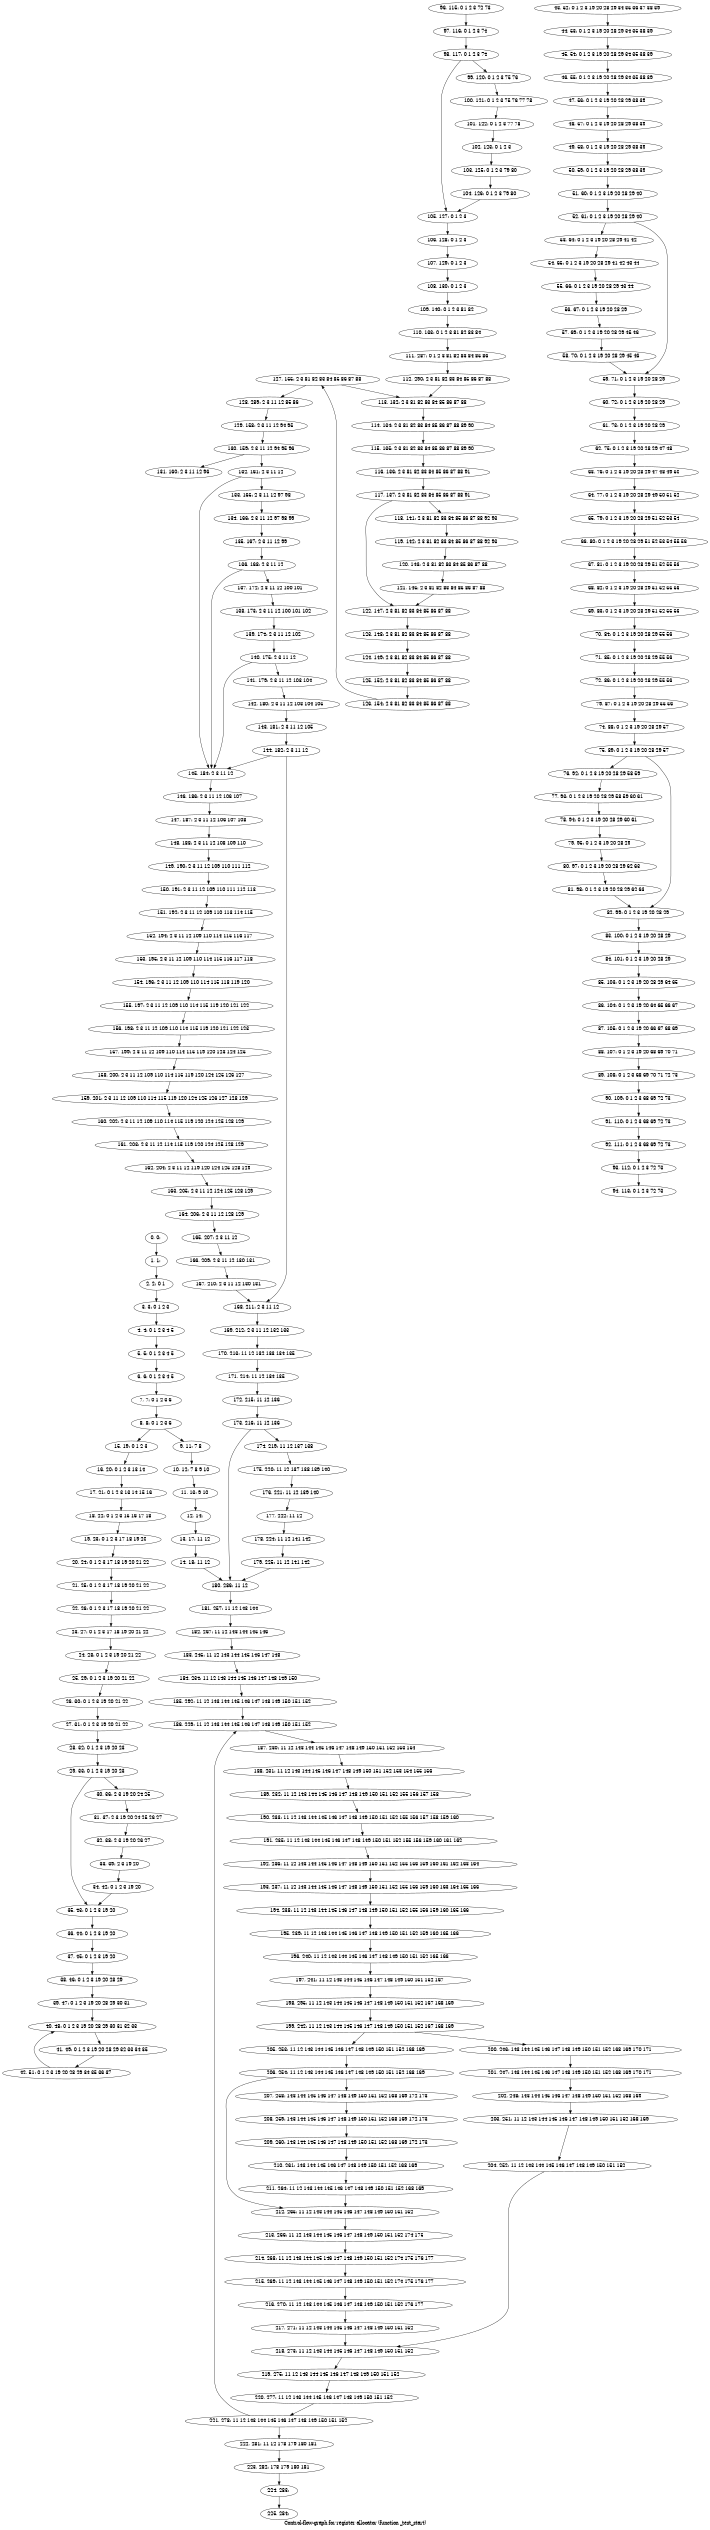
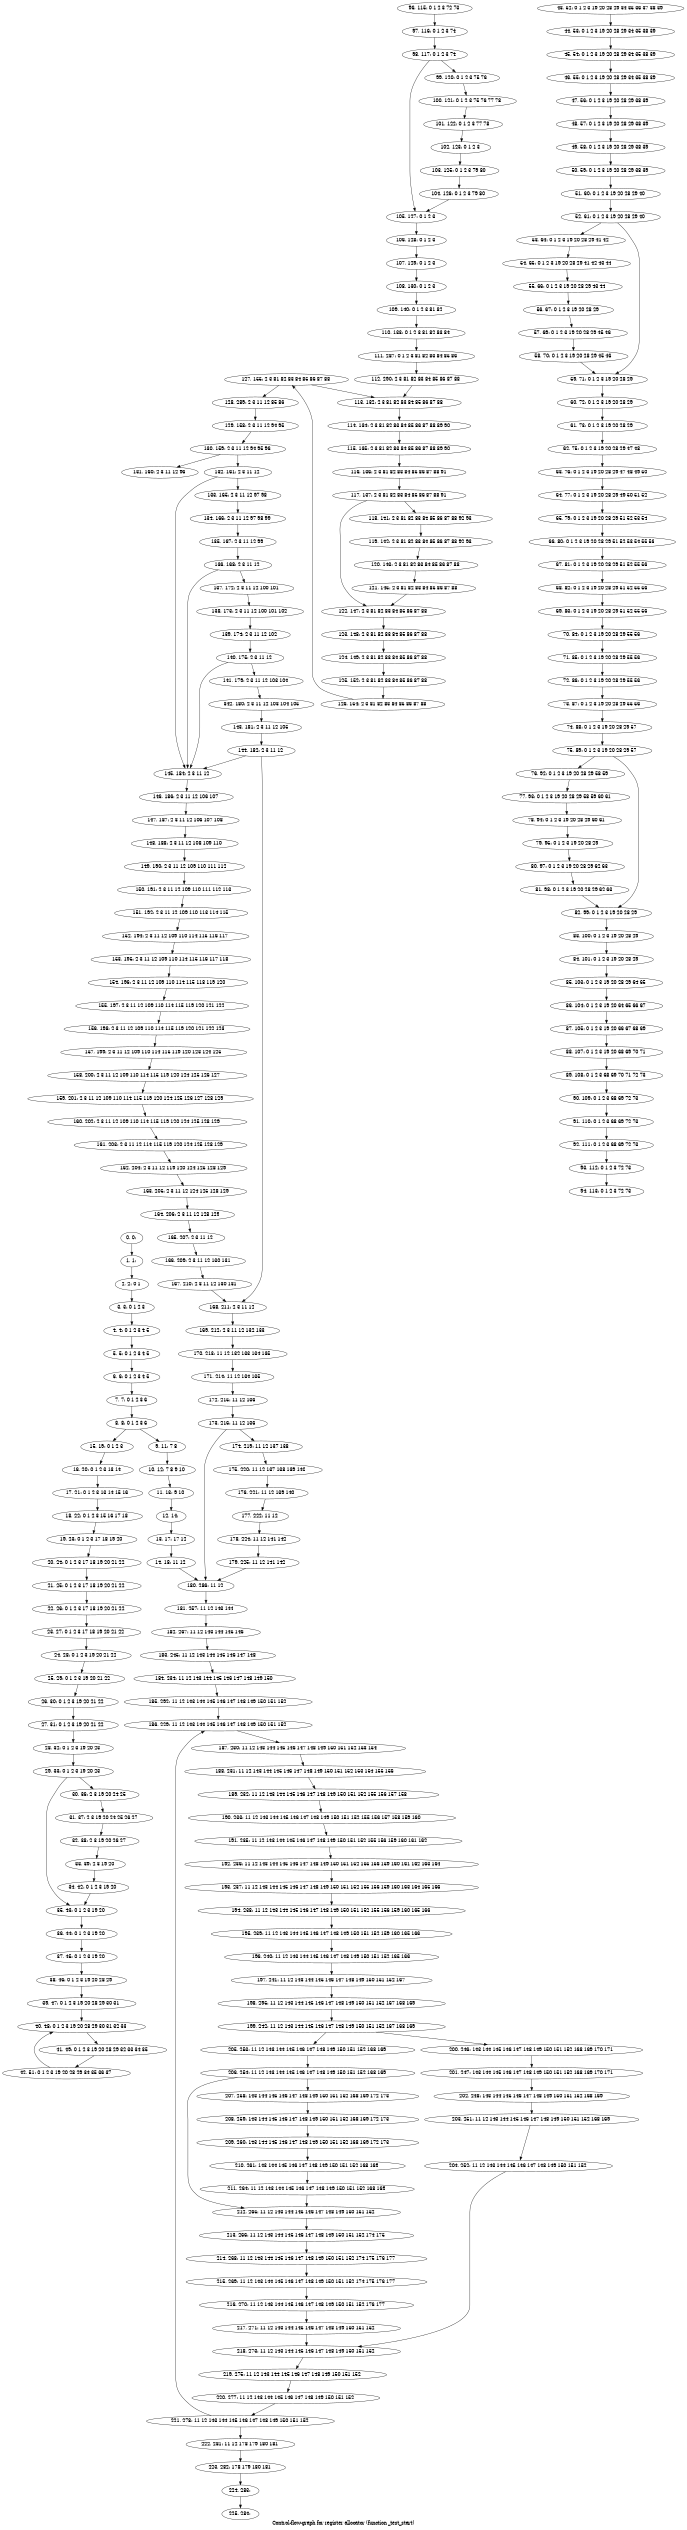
(286, 704) -> (261, 704)
(635, 704) -> (602, 704)
(196, 1540) -> (171, 1540)
